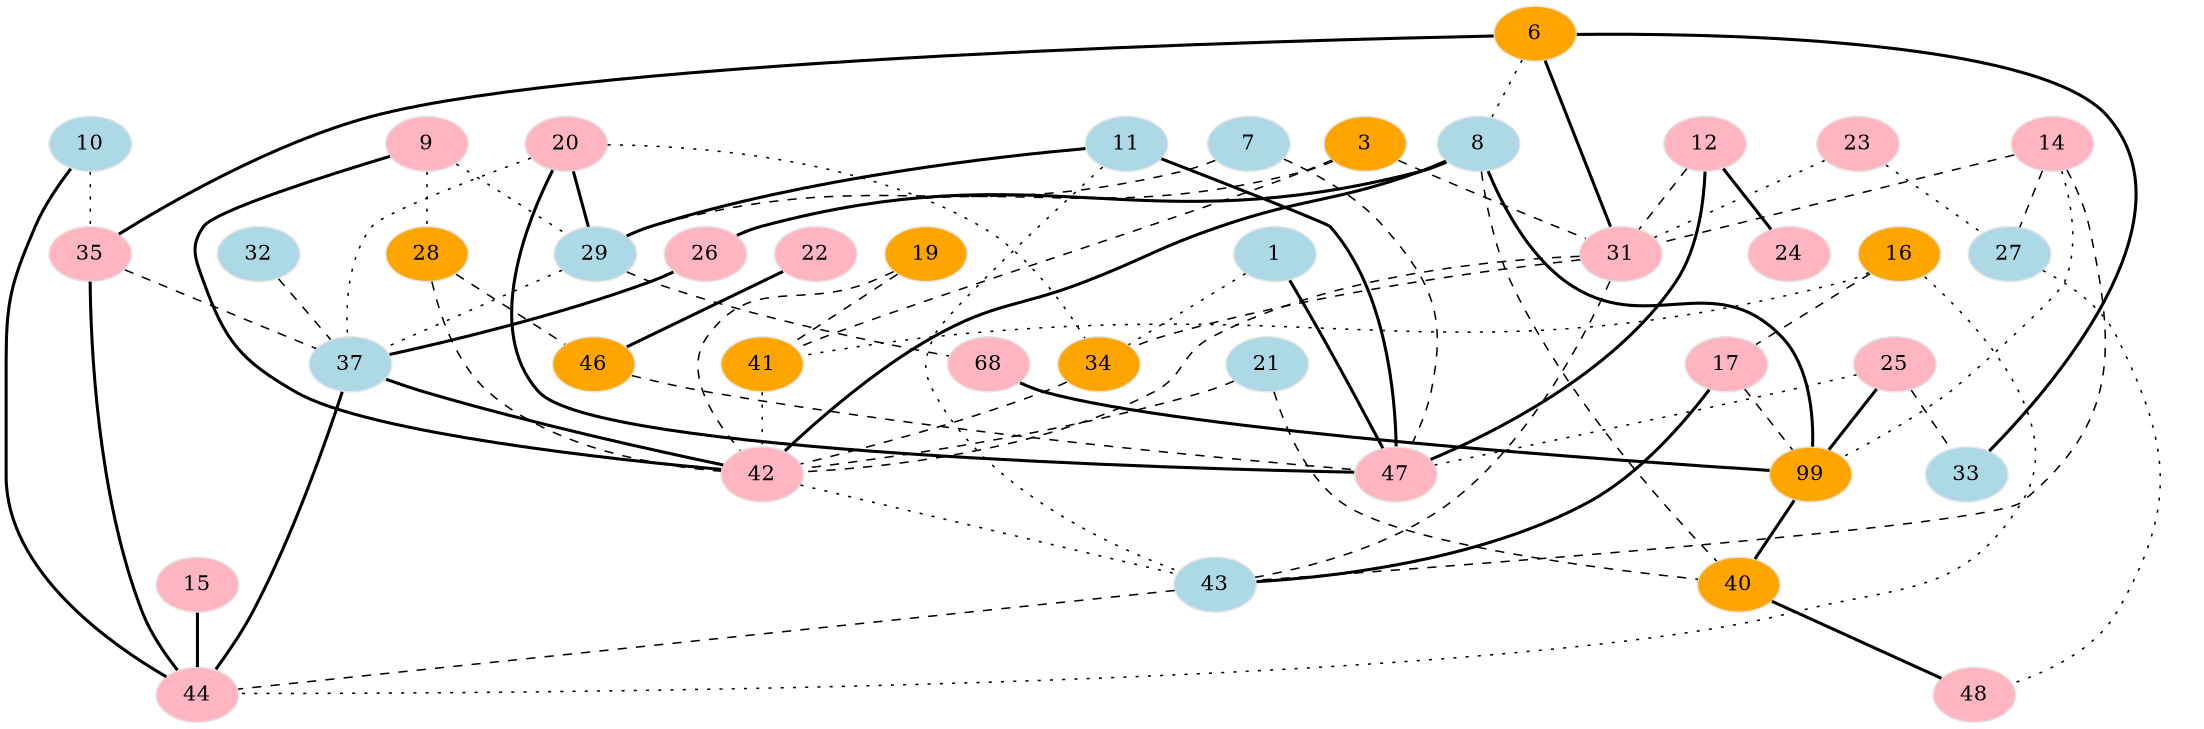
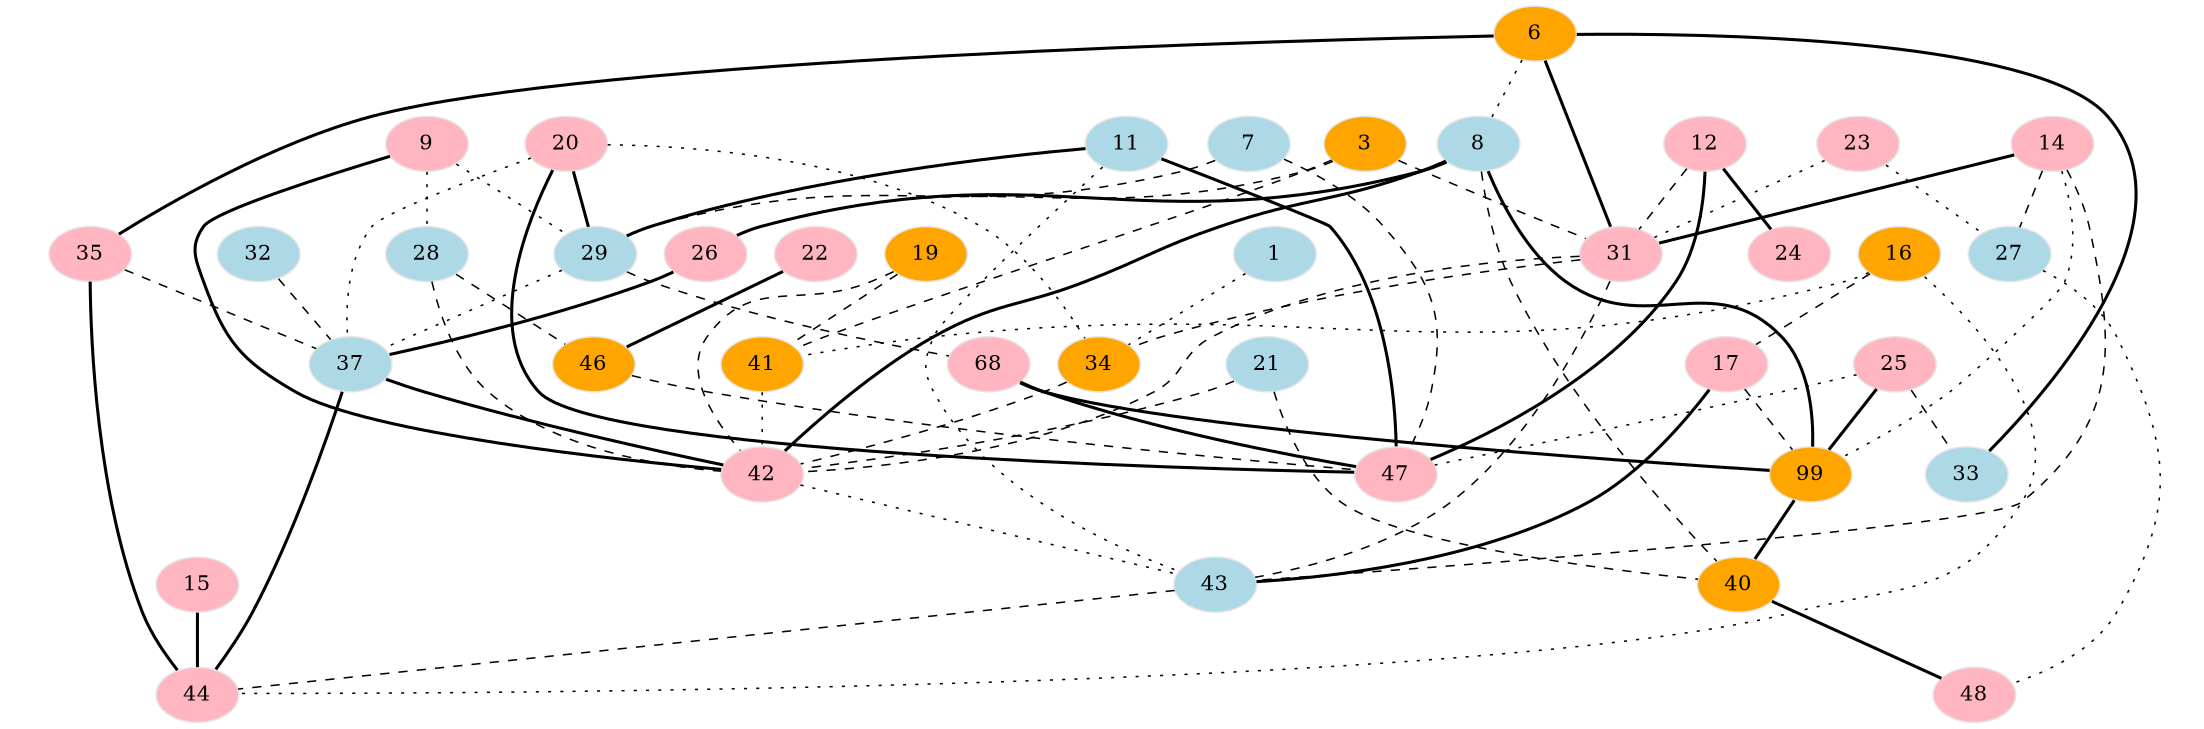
(90, 144) -> none
(1837, 199) -> (1837, 199)
(427, 254) -> (427, 254)
(1337, 364) -> (1186, 432)
